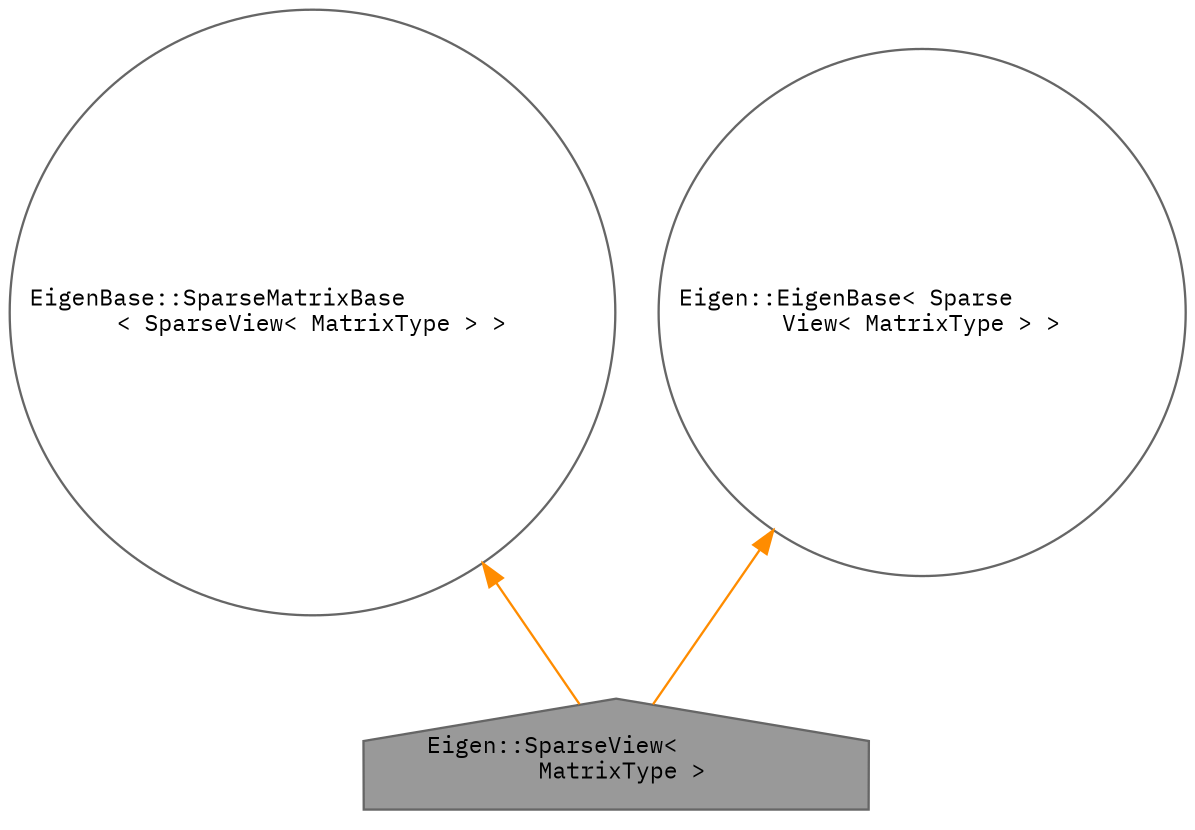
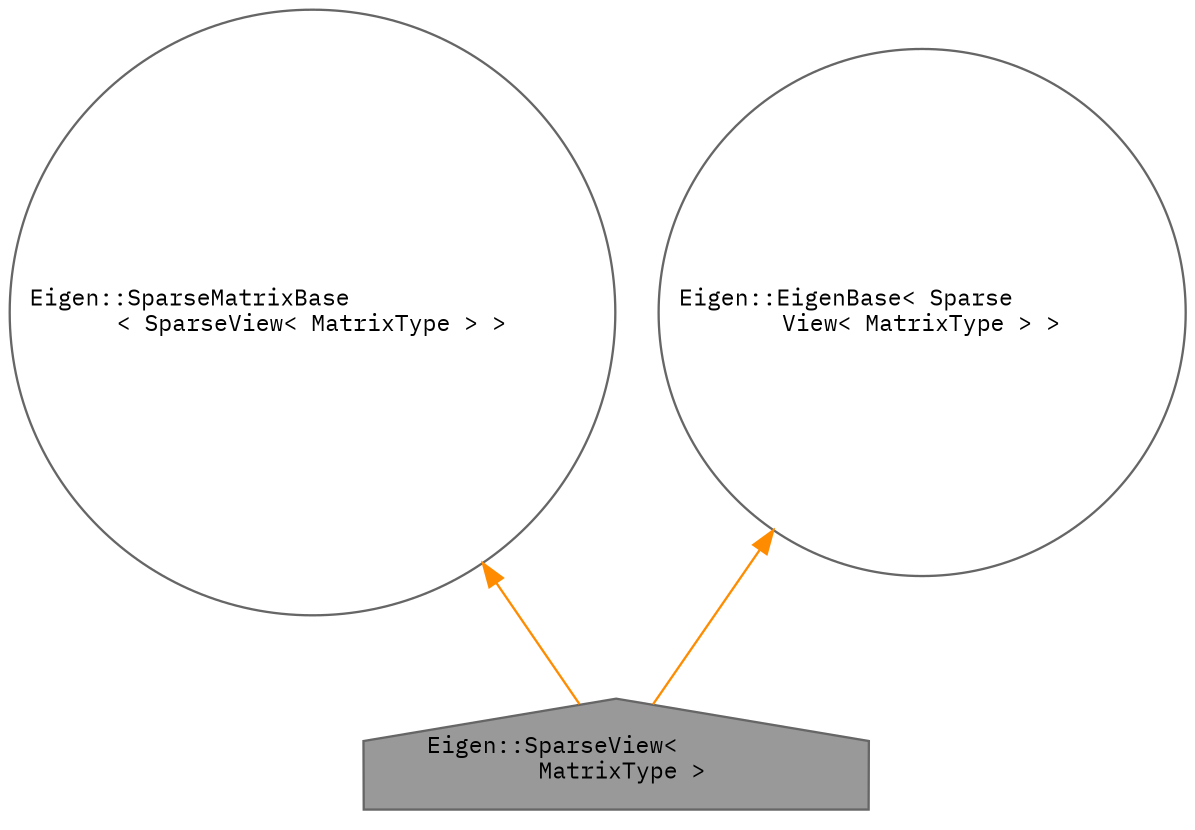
(312, 312) -> (312, 312)
